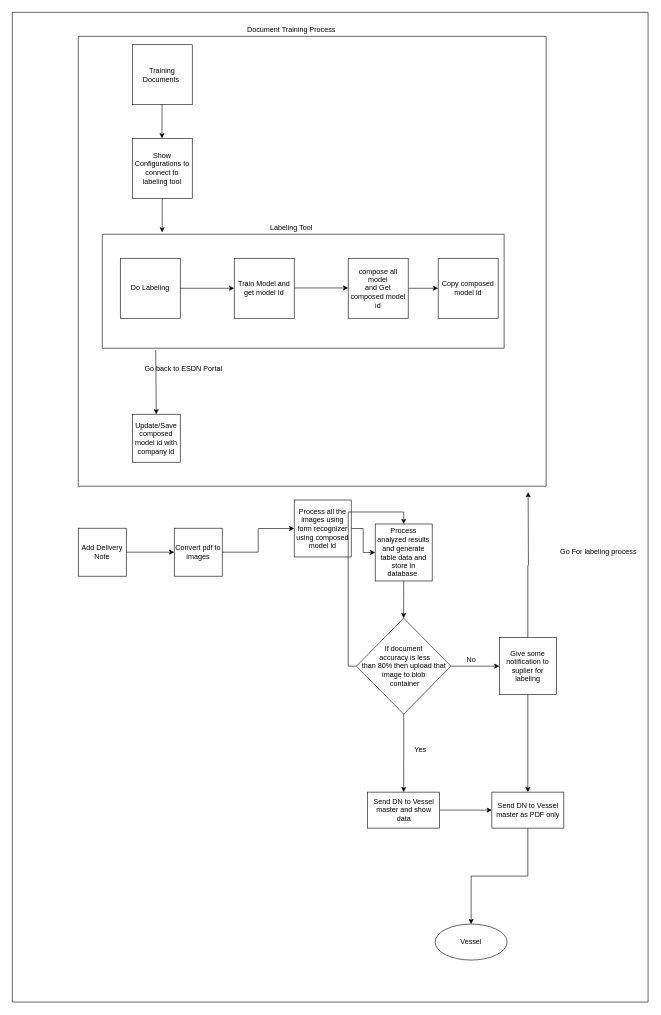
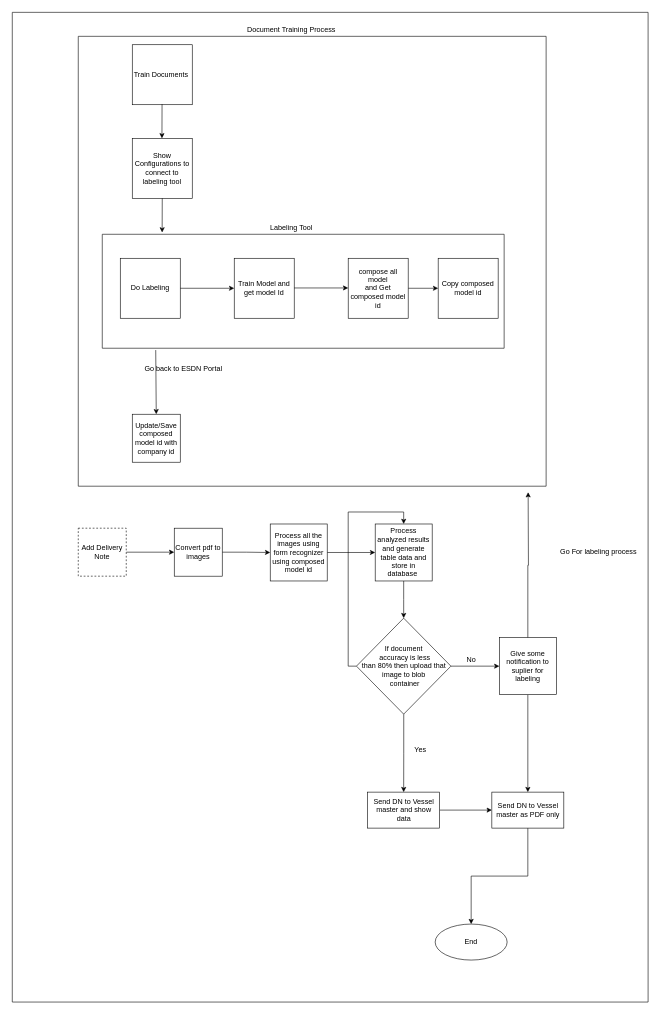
(162, 75) -> (162, 75)
(323, 529) -> (299, 553)
(102, 552) -> (102, 552)
(471, 942) -> (471, 942)
